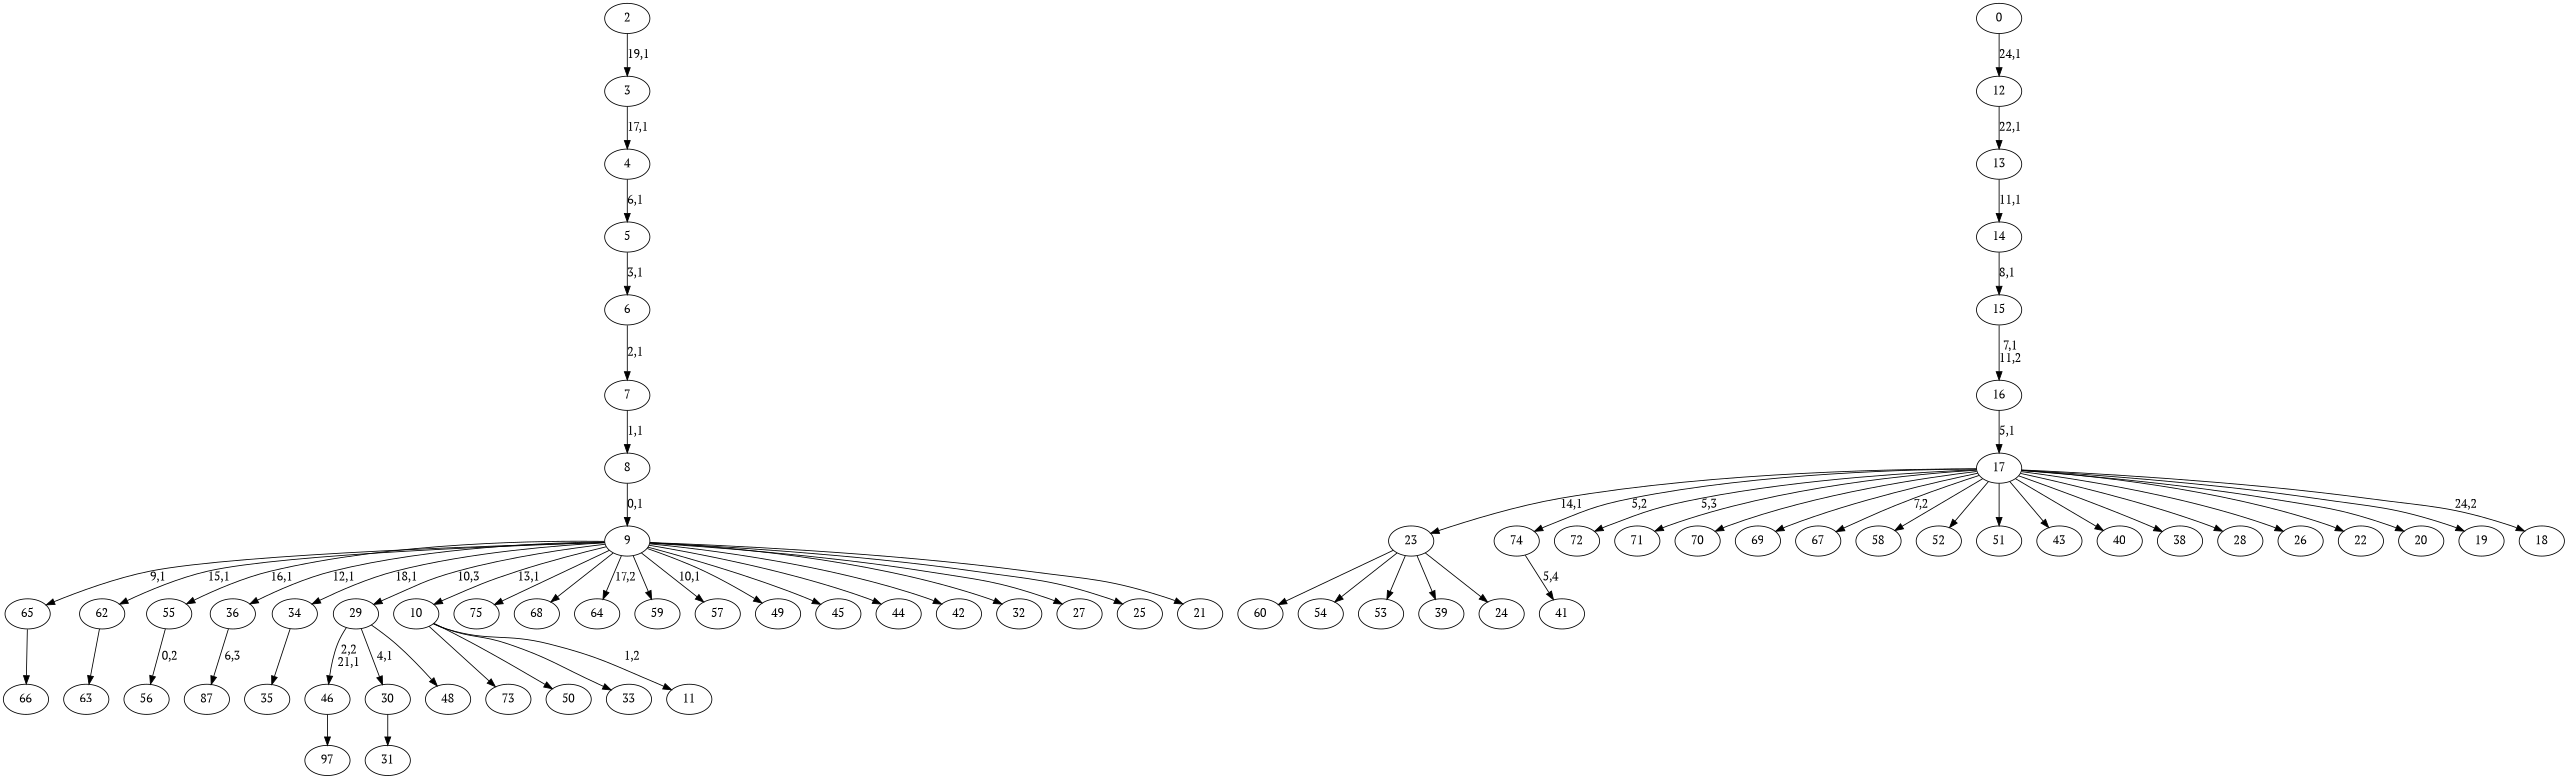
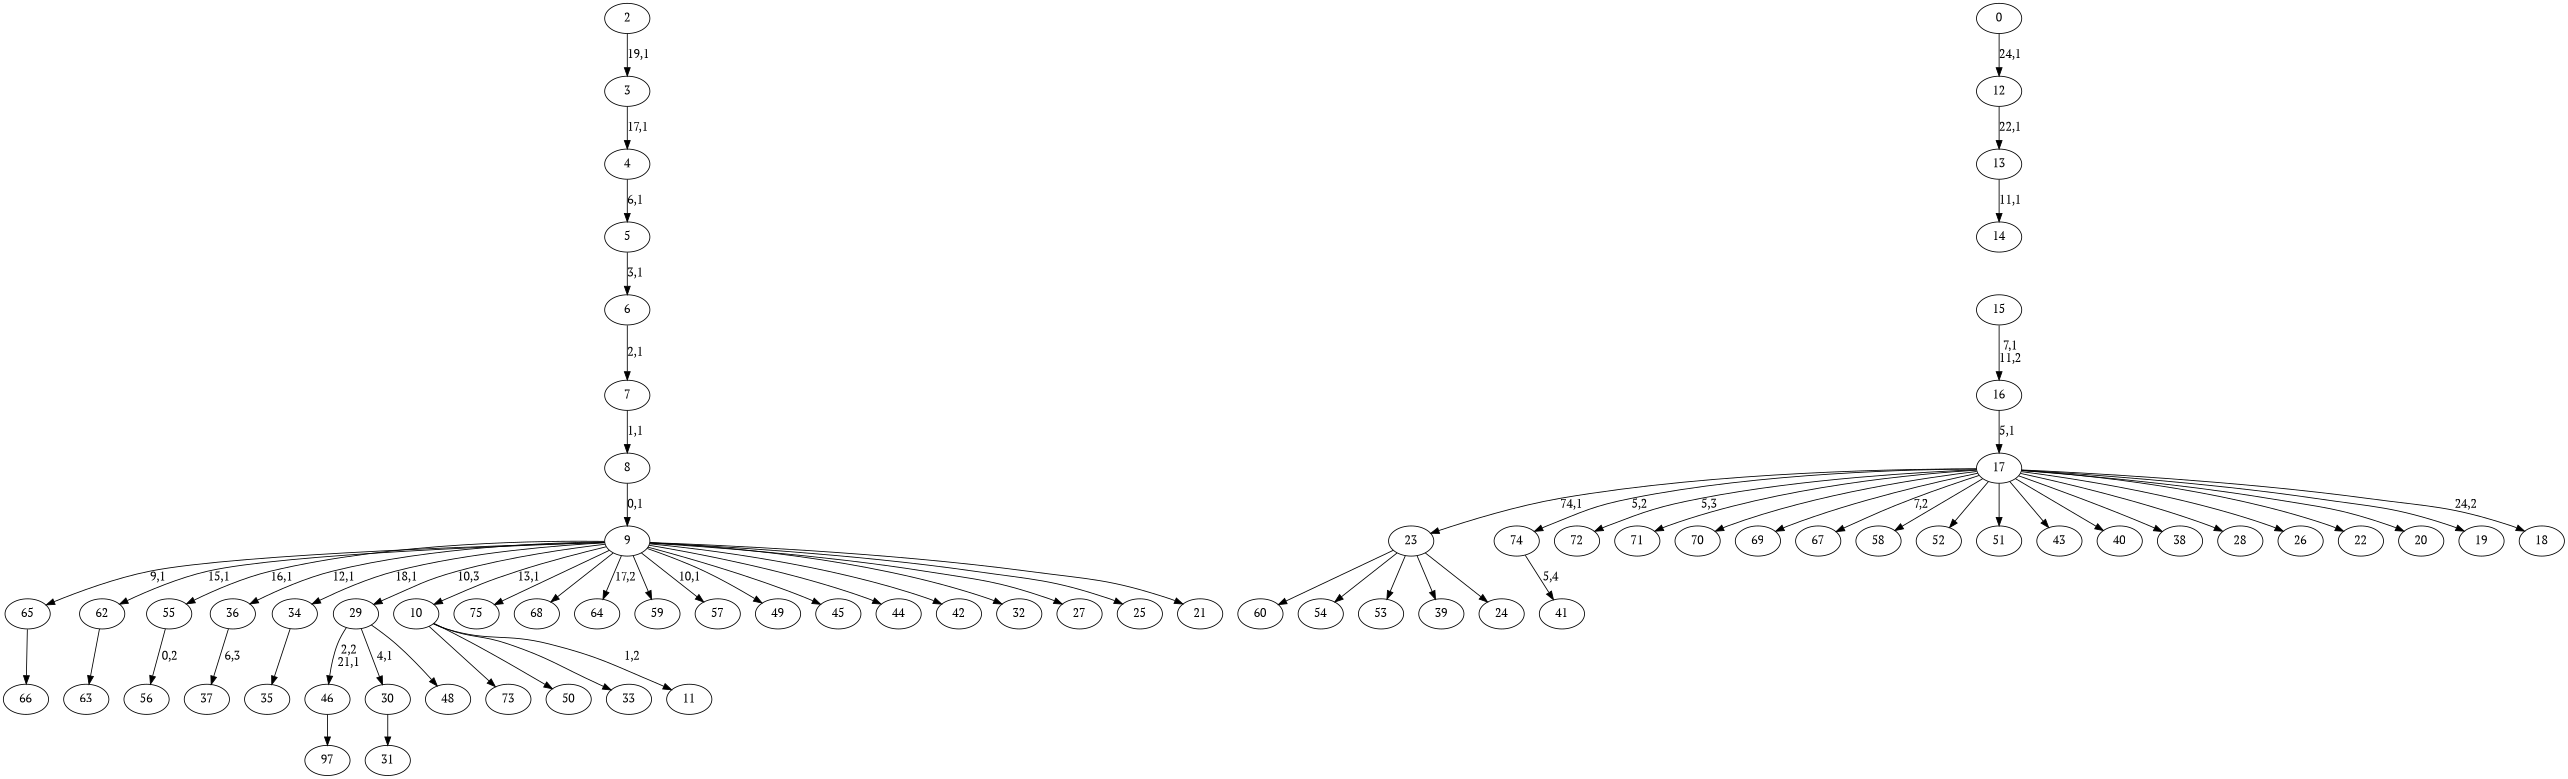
(1999, 269) -> none
(1572, 505) -> (1572, 505)
(207, 699) -> (207, 699)
